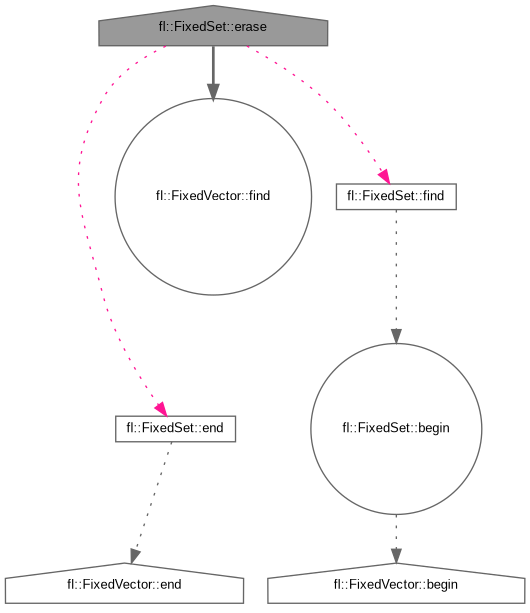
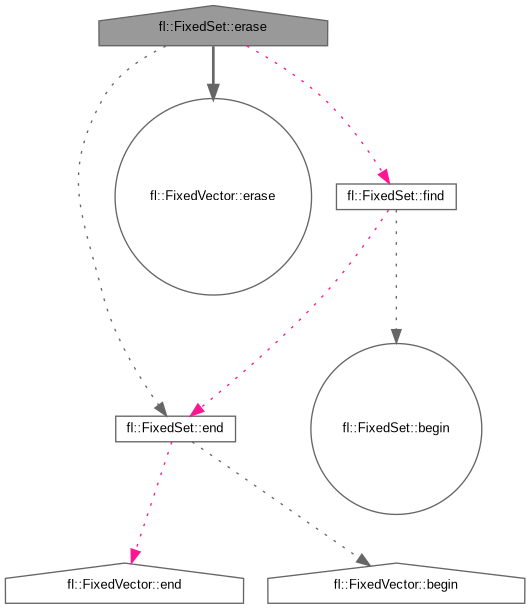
(213, 197) -> (213, 197)
(82, 216) -> (82, 216)
none -> (303, 317)
(154, 496) -> (154, 496)
(396, 532) -> (275, 500)
